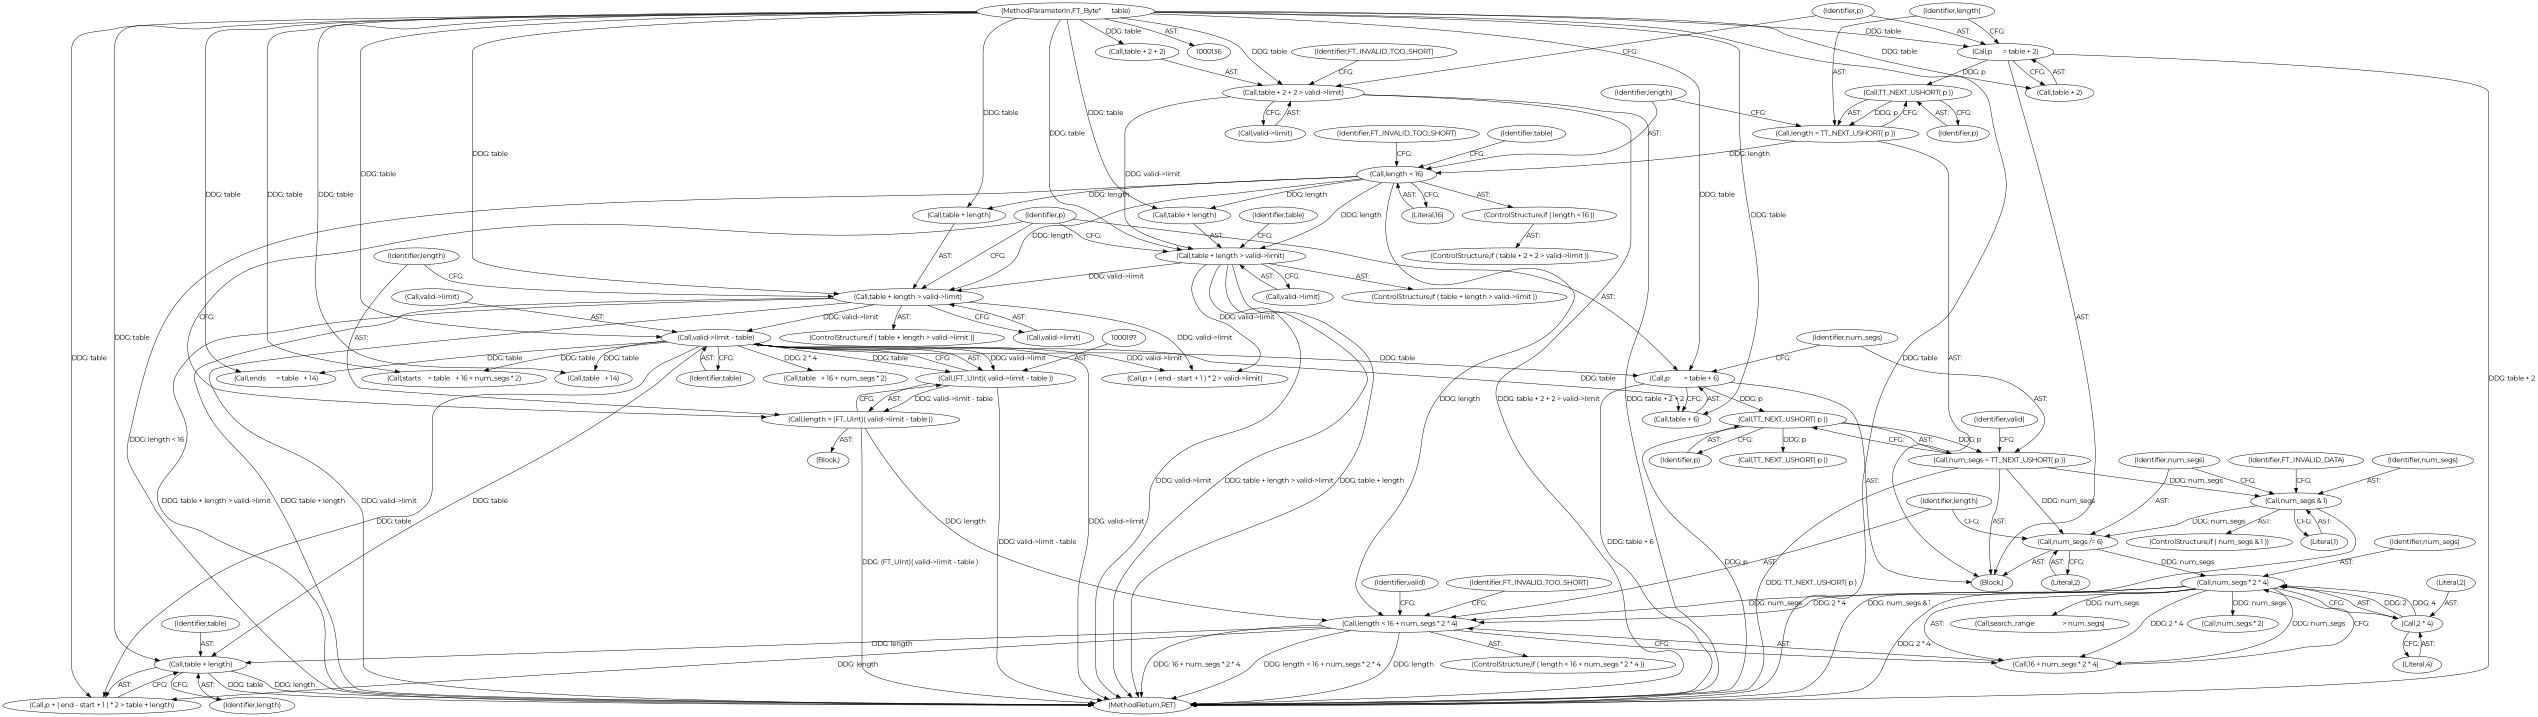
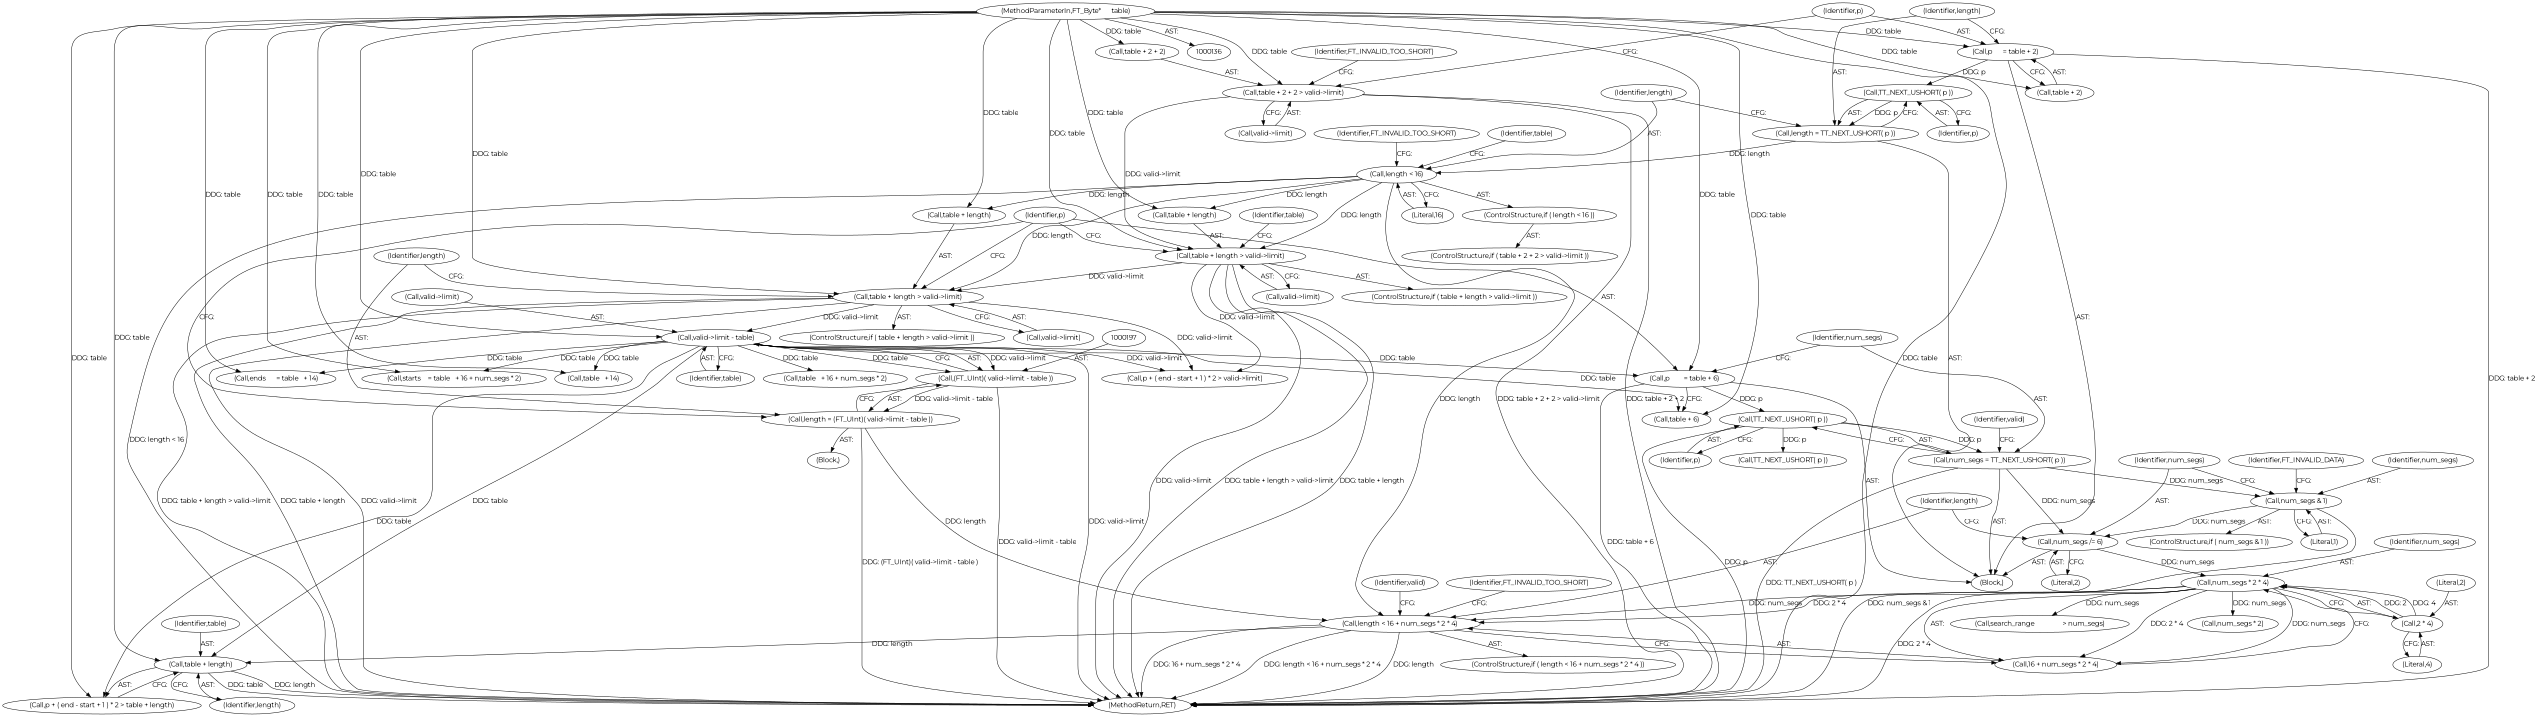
(800, 358) -> (800, 358)
(1706, 403) -> none
(753, 662) -> none
